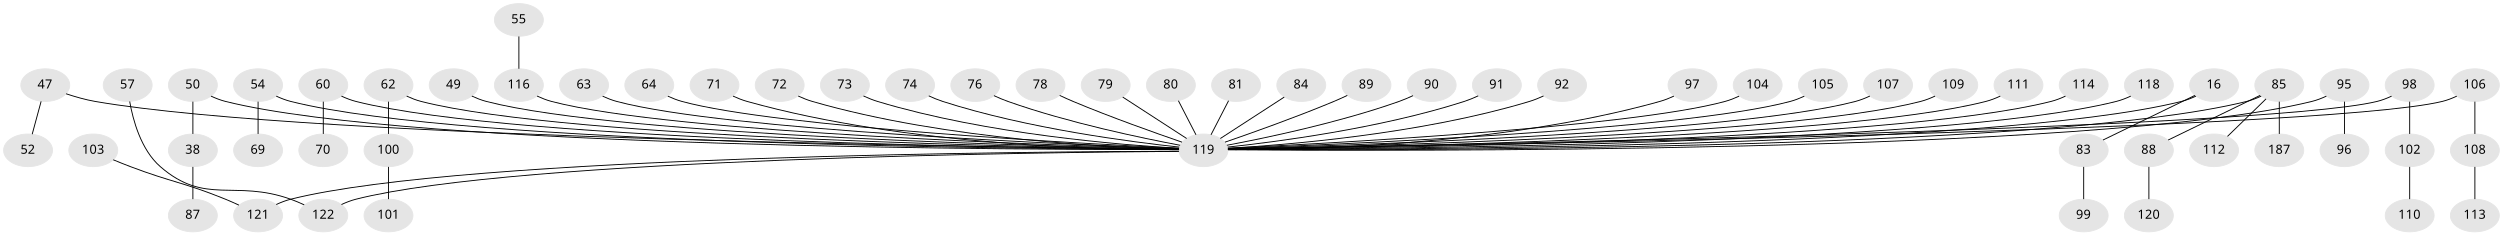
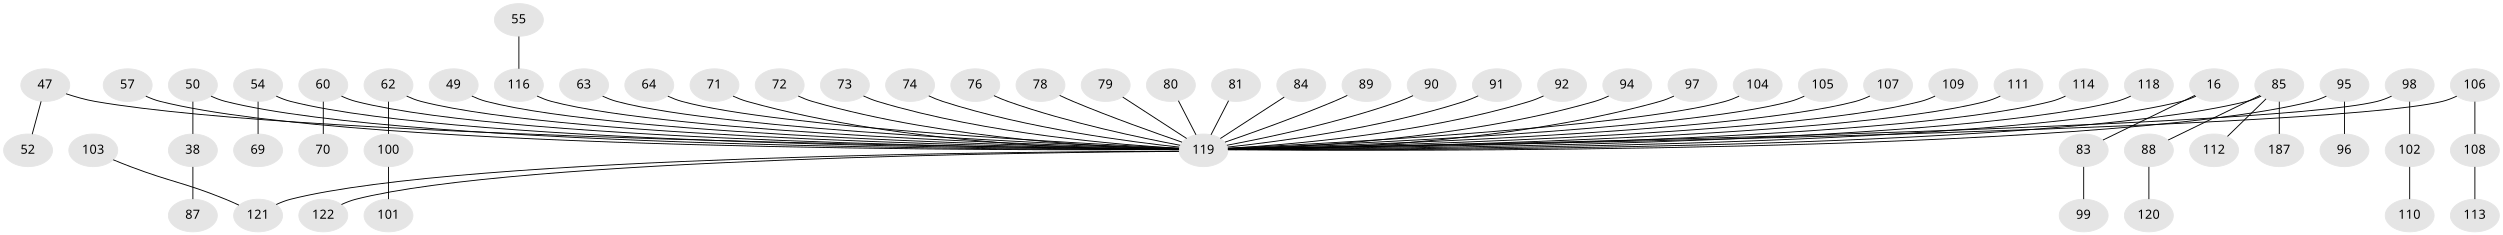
none -> (1627, 85)
(216, 190) -> (661, 143)
